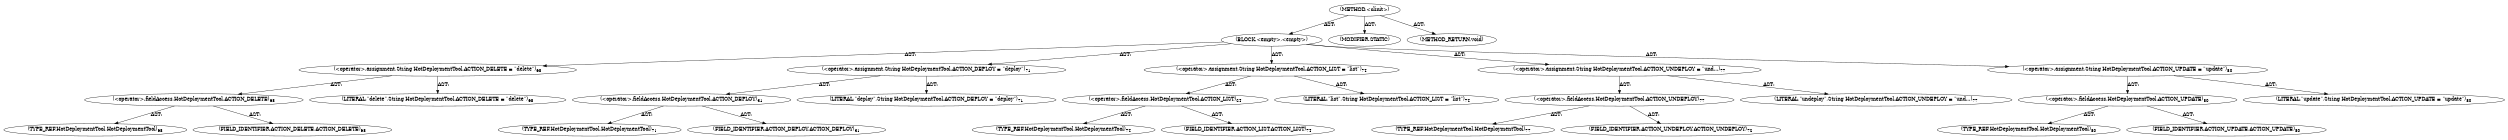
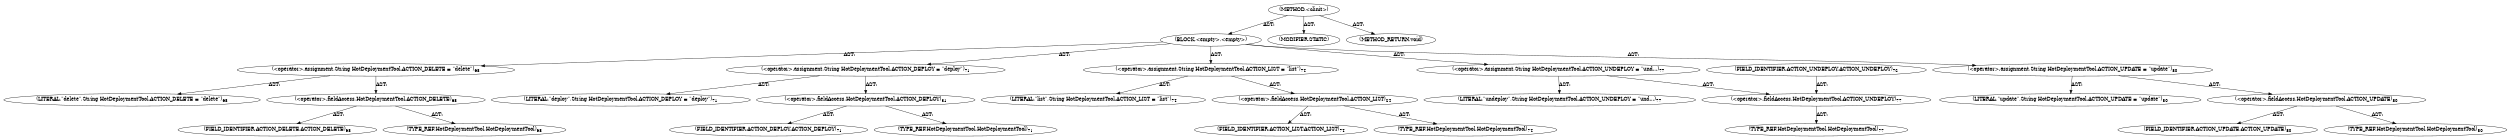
(1644, 114) -> (1816, 83)
(857, 129) -> (839, 129)
